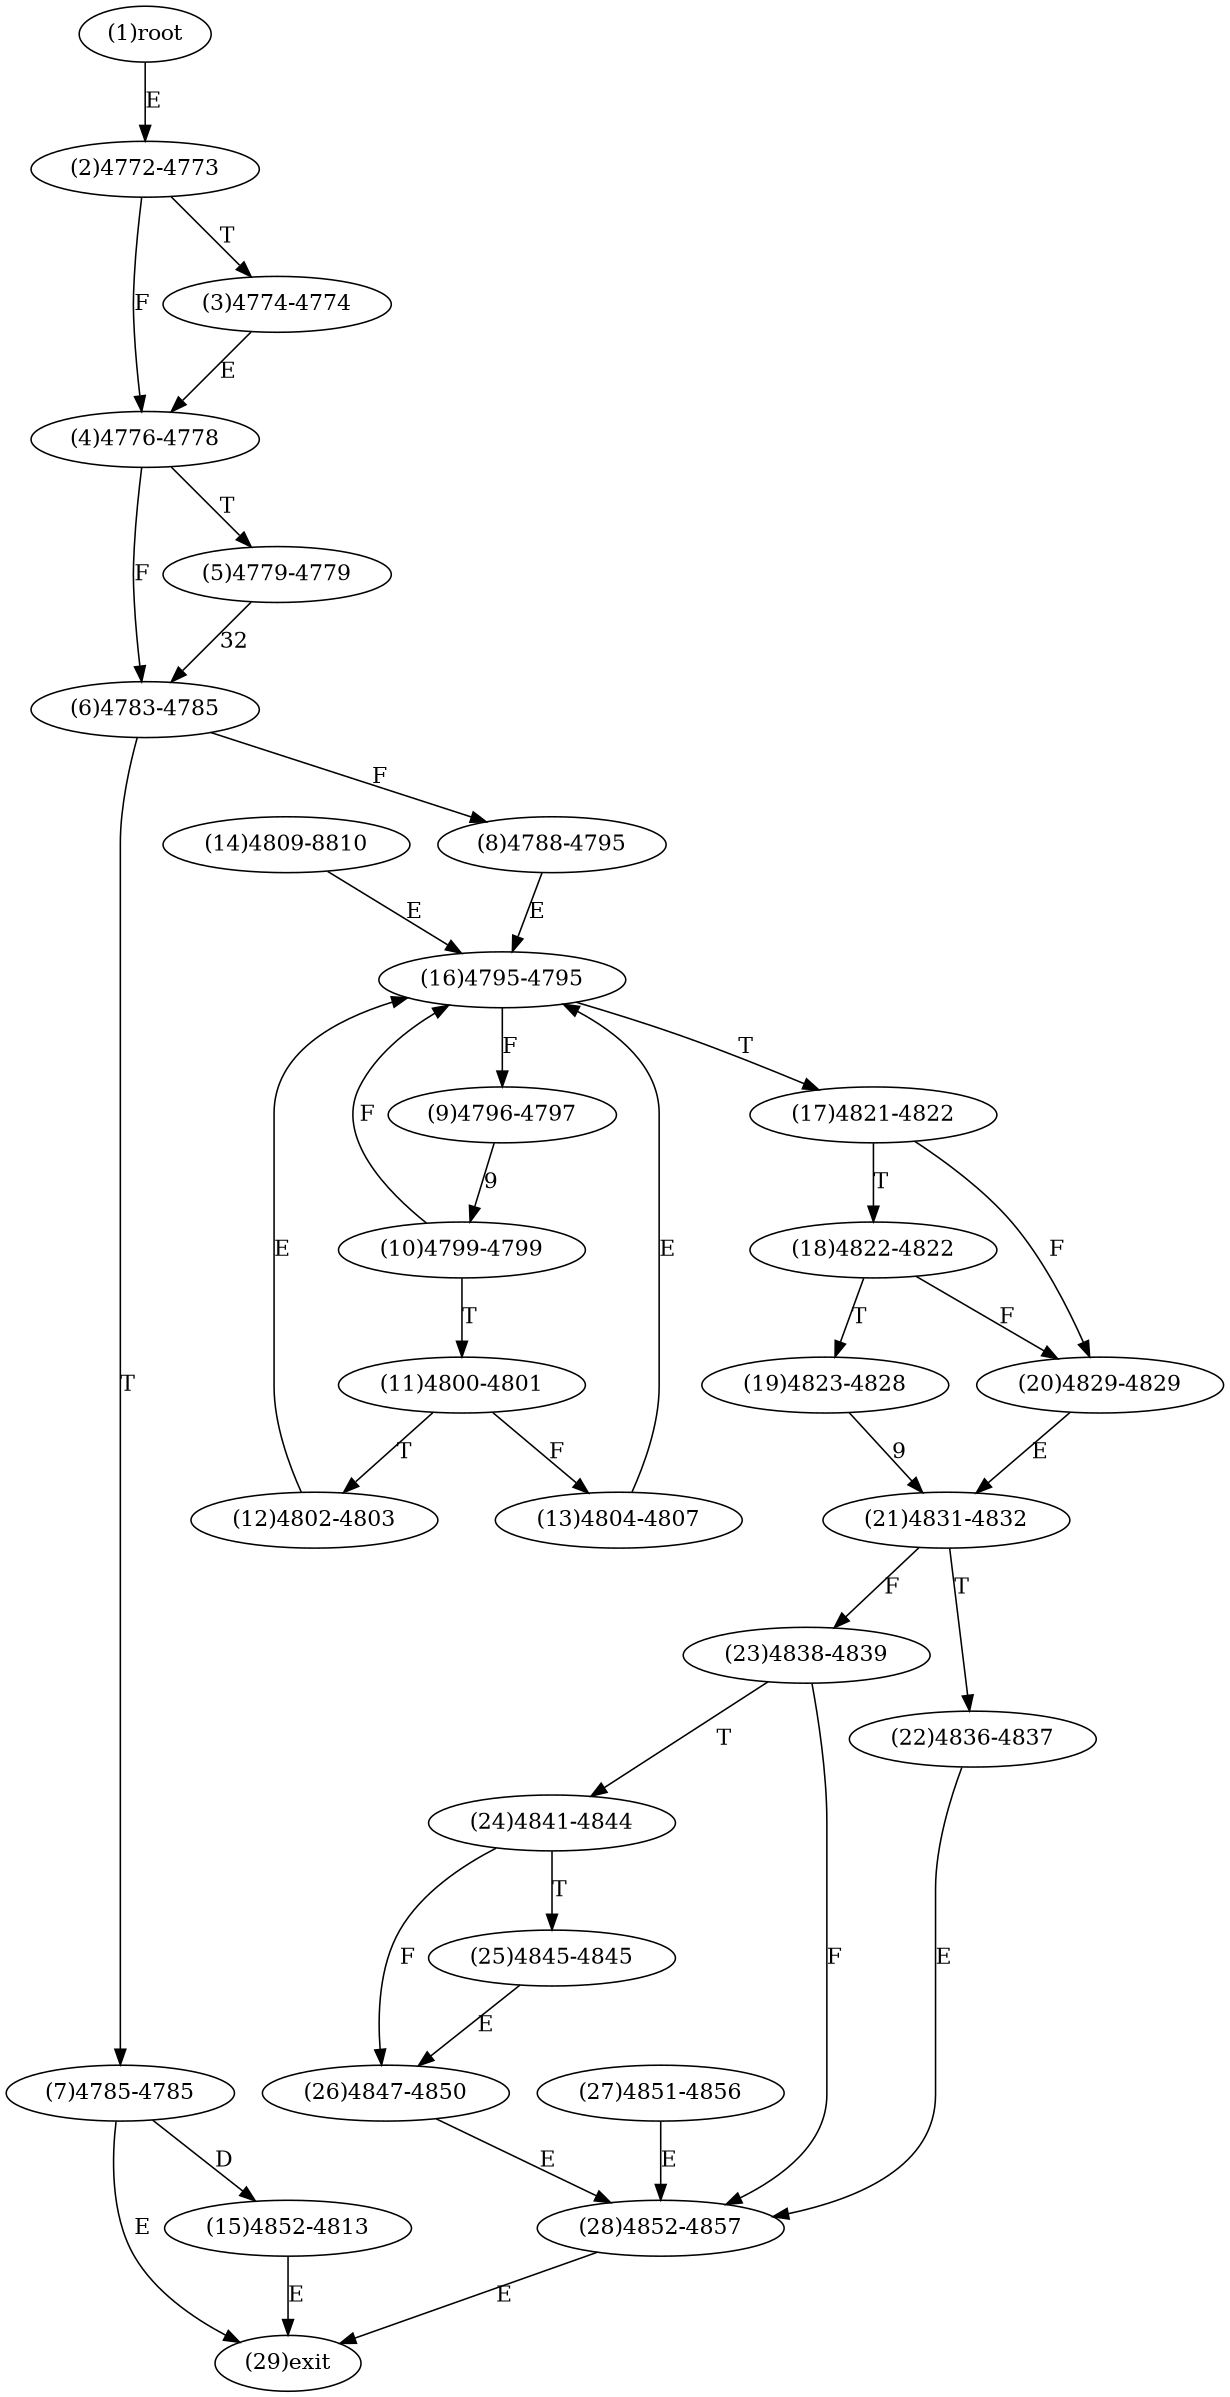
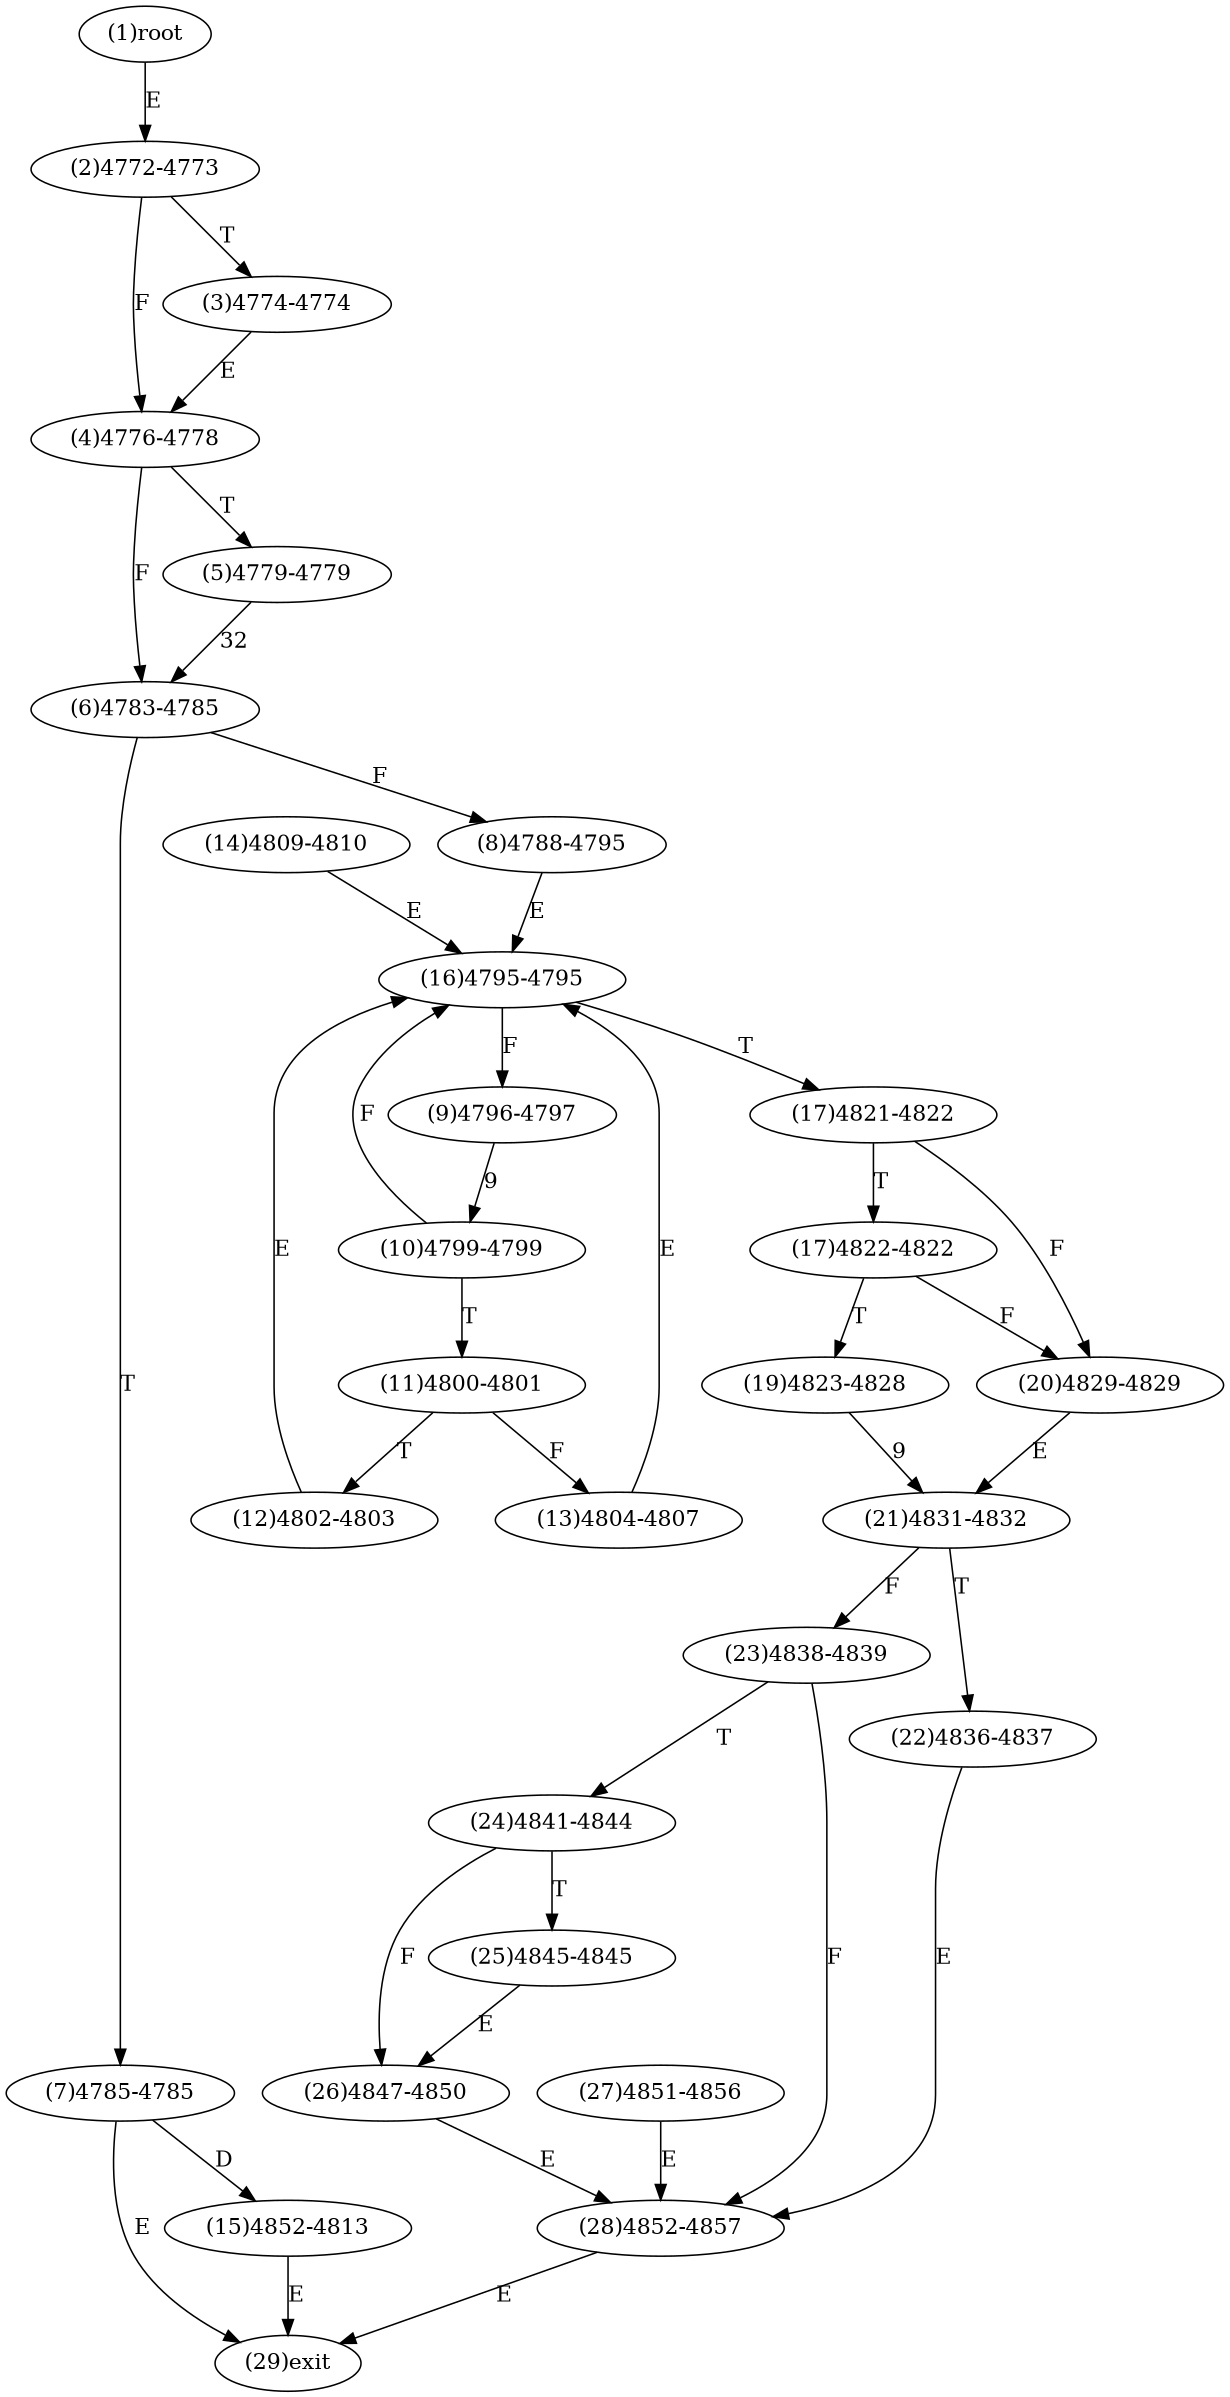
(286, 845) -> (286, 845)
(873, 1250) -> (873, 1250)
